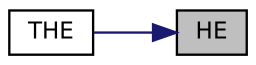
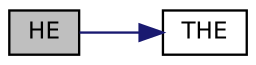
(123, 33) -> (109, 33)
